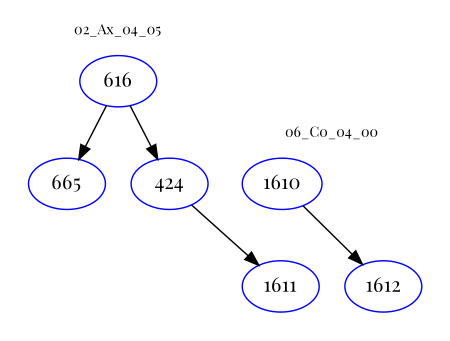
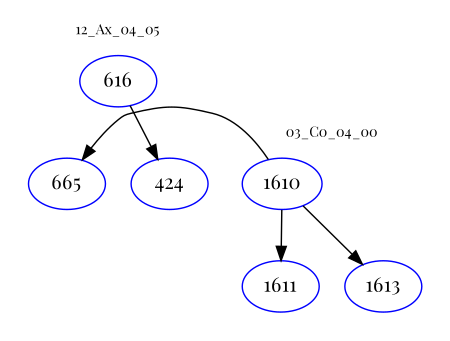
(118, 31) -> (118, 31)
(96, 126) -> (182, 108)
(332, 133) -> (332, 133)
(220, 230) -> (282, 228)
(383, 286) -> (383, 286)
